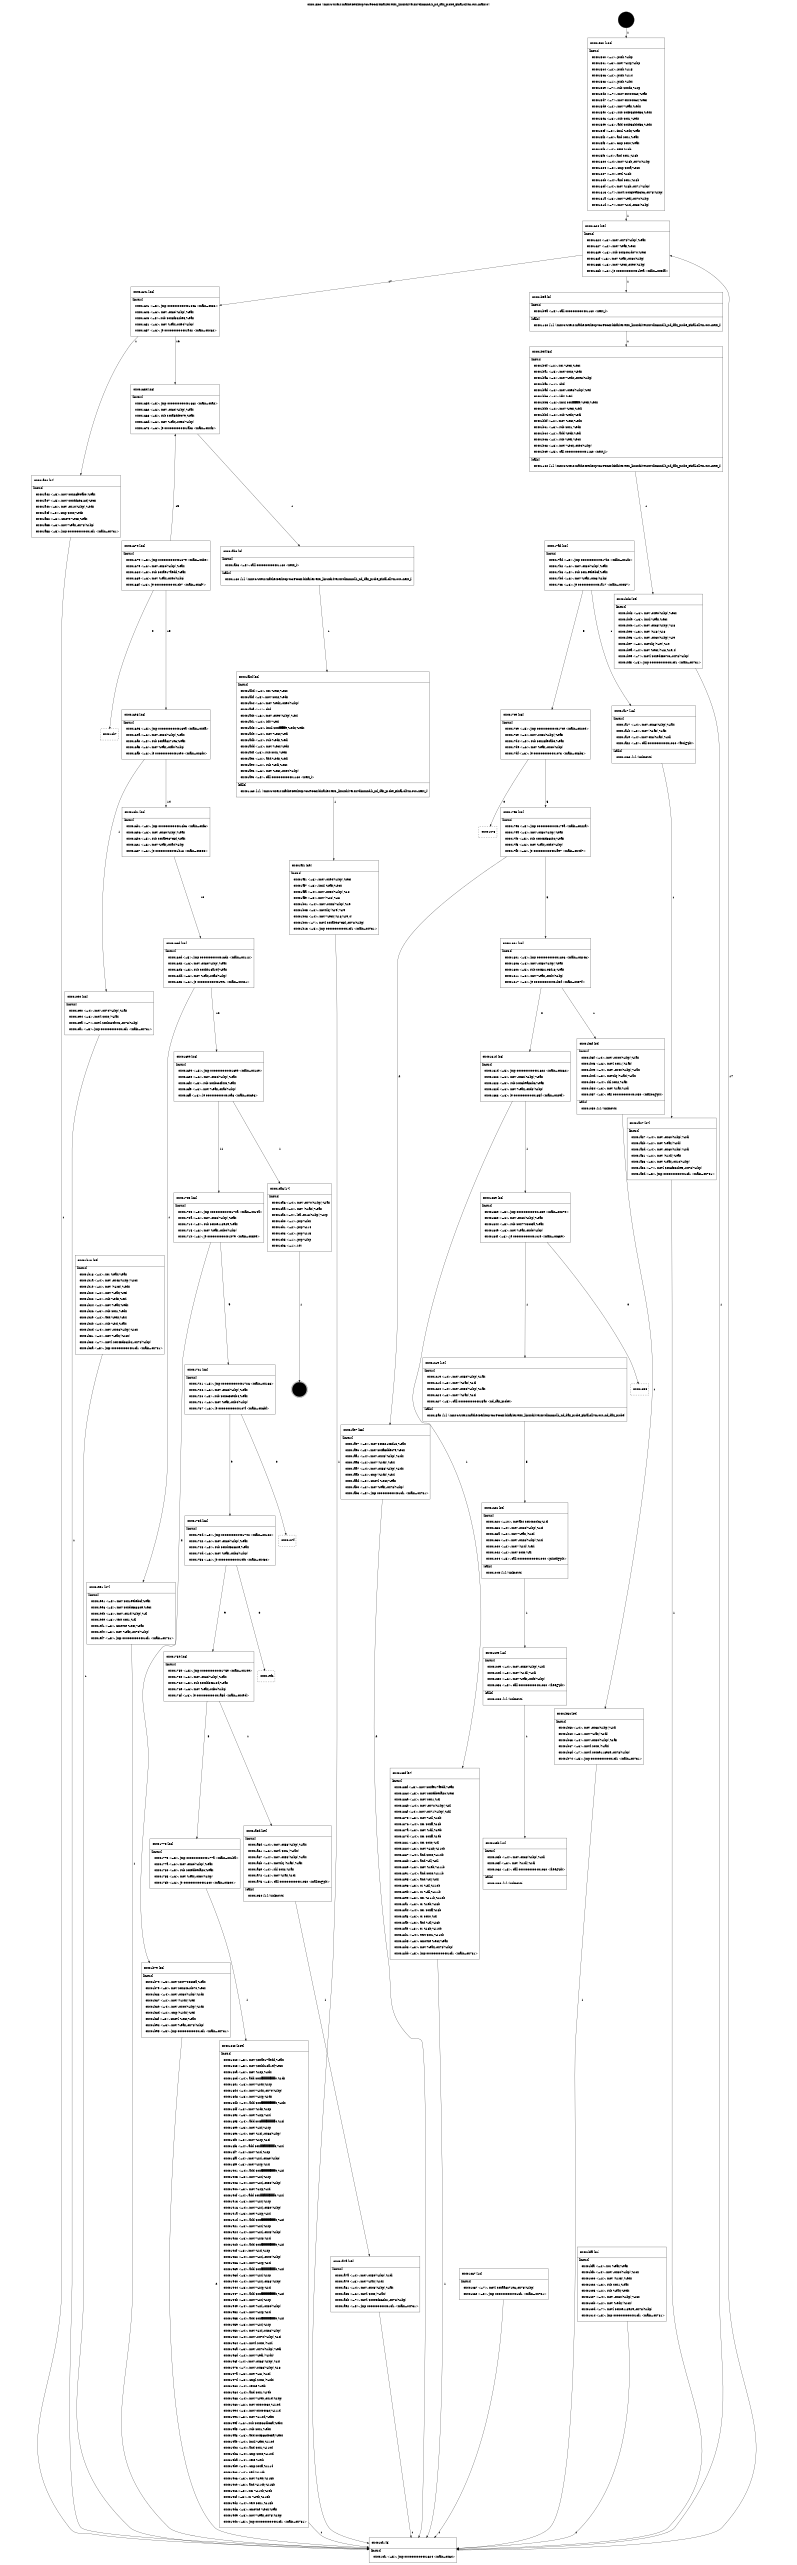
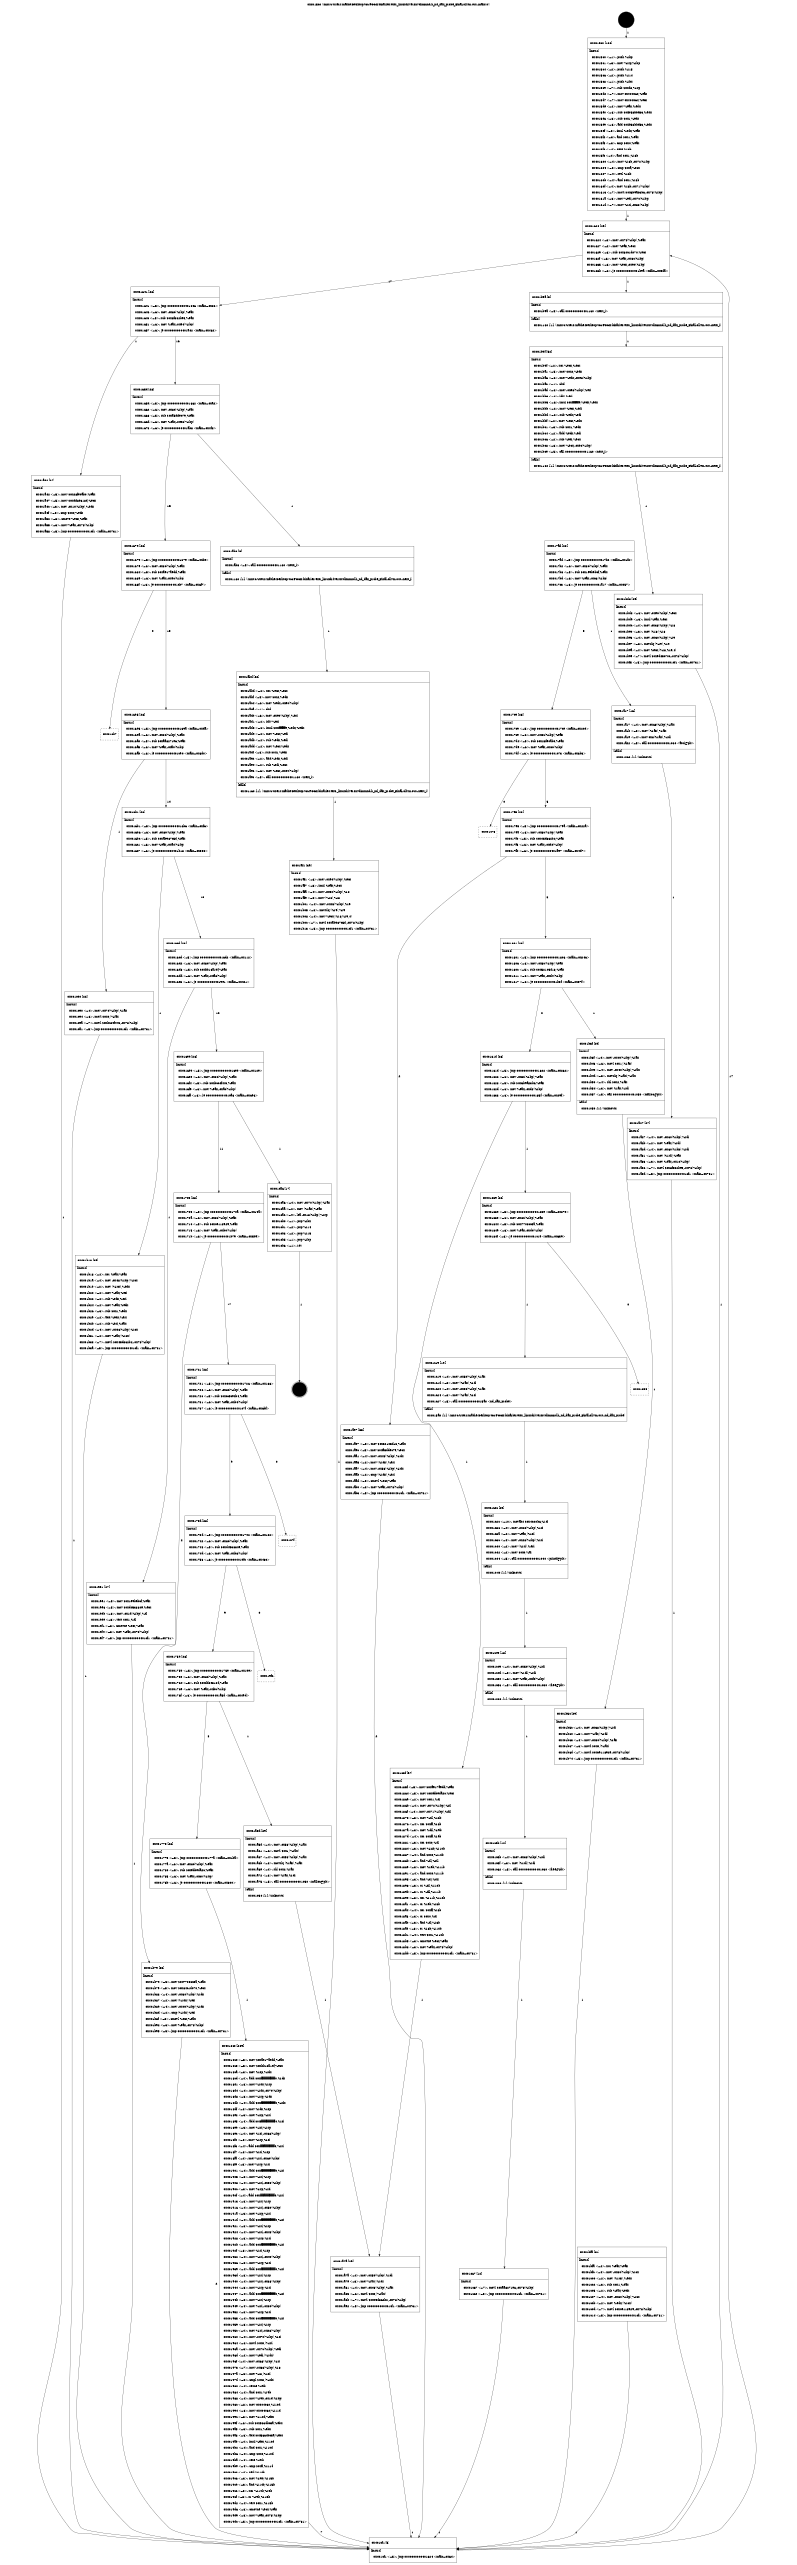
(174, 488) -> (166, 486)
none -> (158, 1056)
(229, 1305) -> (229, 1305)
(526, 1462) -> (526, 1462)
none -> (514, 2078)
(443, 2248) -> (400, 2107)
(321, 2532) -> (321, 2532)
